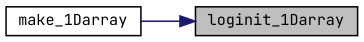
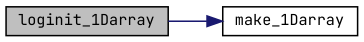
(160, 21) -> (188, 21)
